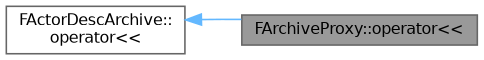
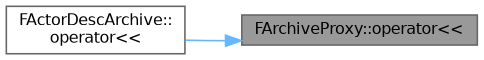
(222, 19) -> (206, 41)
